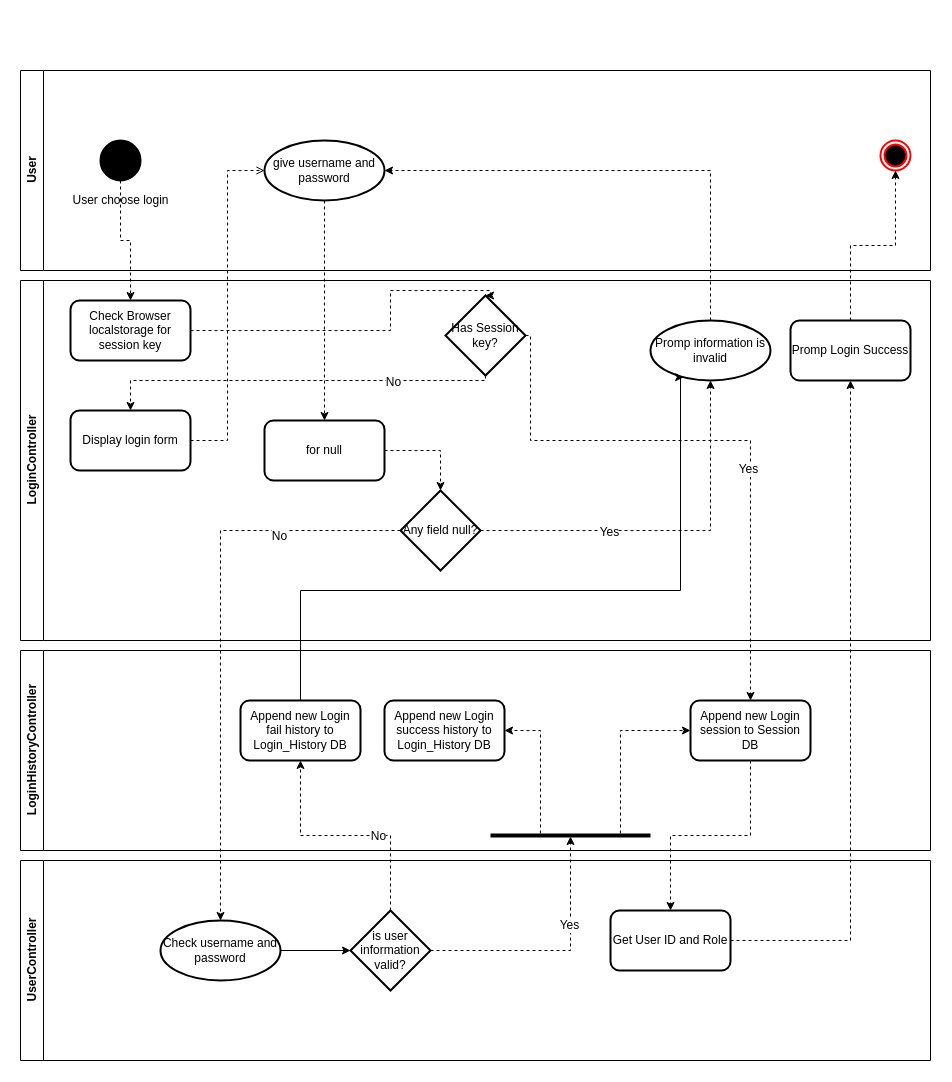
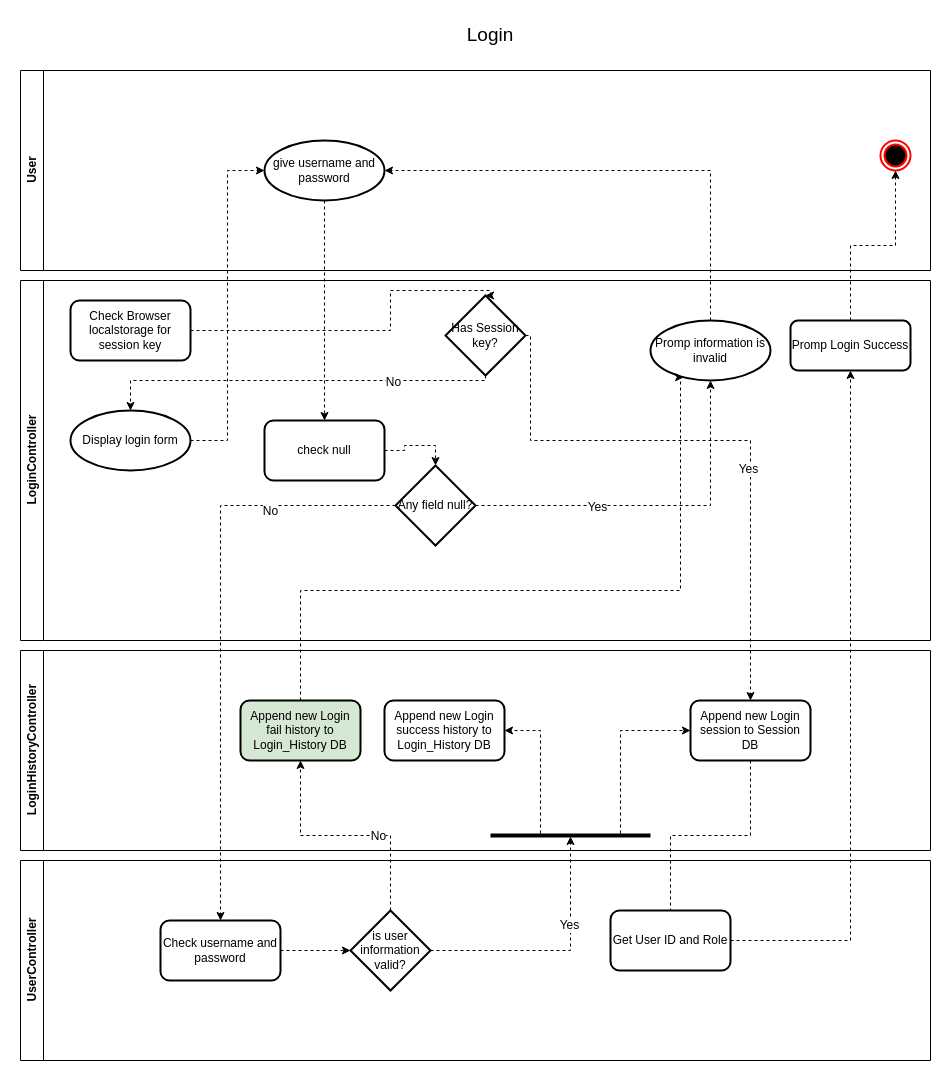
none -> (491, 36)
(121, 161) -> none
(258, 171) -> (256, 171)
(122, 241) -> none
(851, 351) -> (851, 346)
(131, 441) -> (131, 441)
(325, 451) -> (325, 451)
(441, 531) -> (436, 506)
(544, 591) -> (544, 591)
(301, 731) -> (301, 731)
(671, 902) -> (671, 905)
(221, 951) -> (221, 951)
(312, 951) -> (312, 951)
